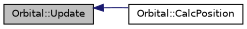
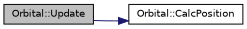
(116, 8) -> (106, 21)
